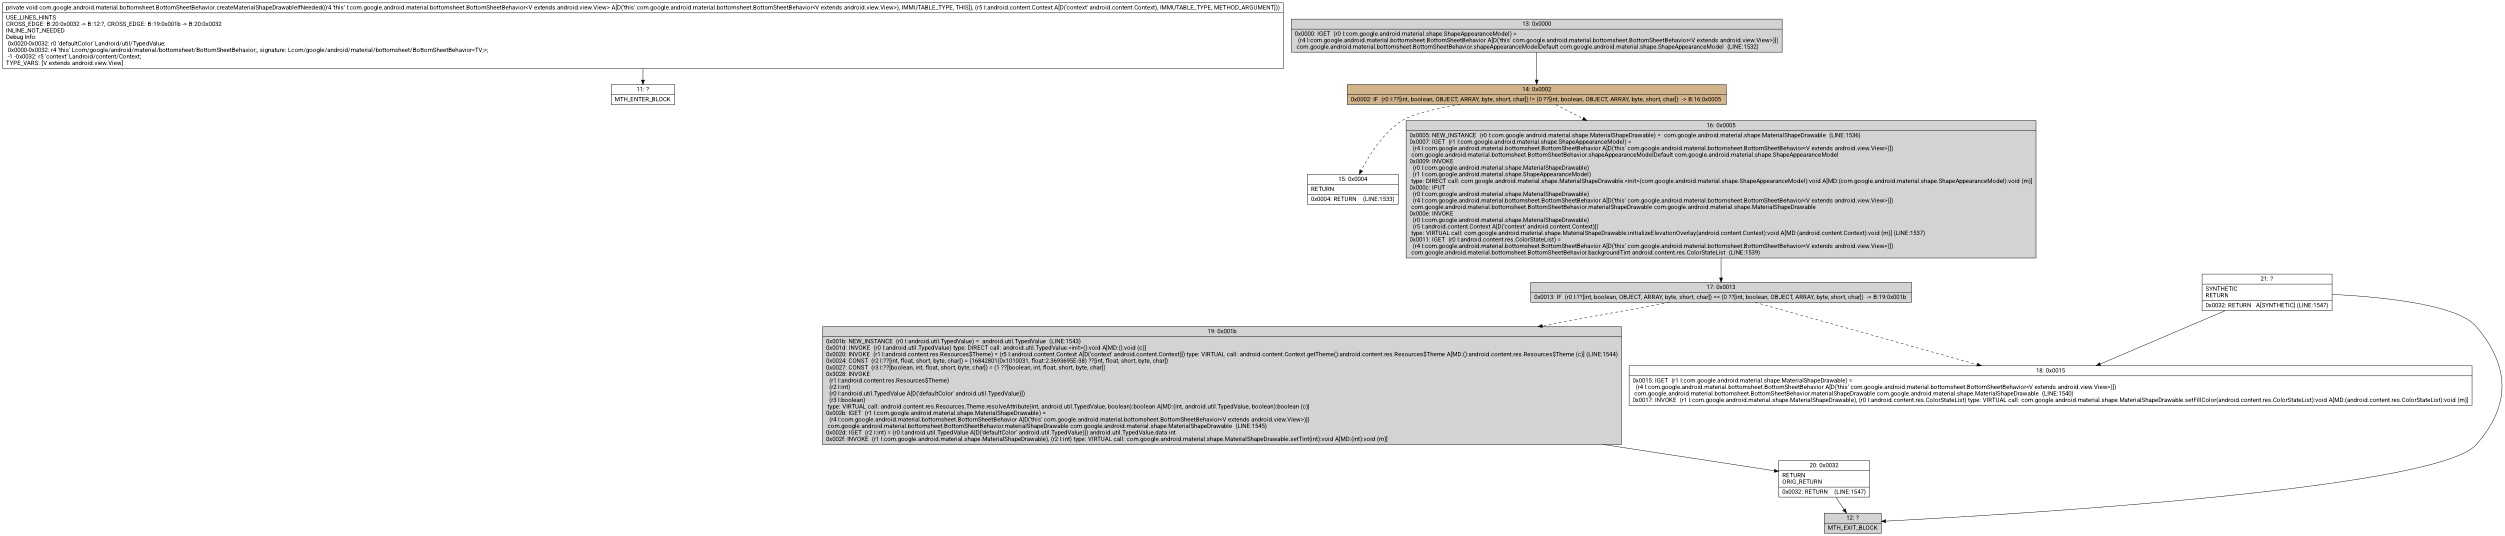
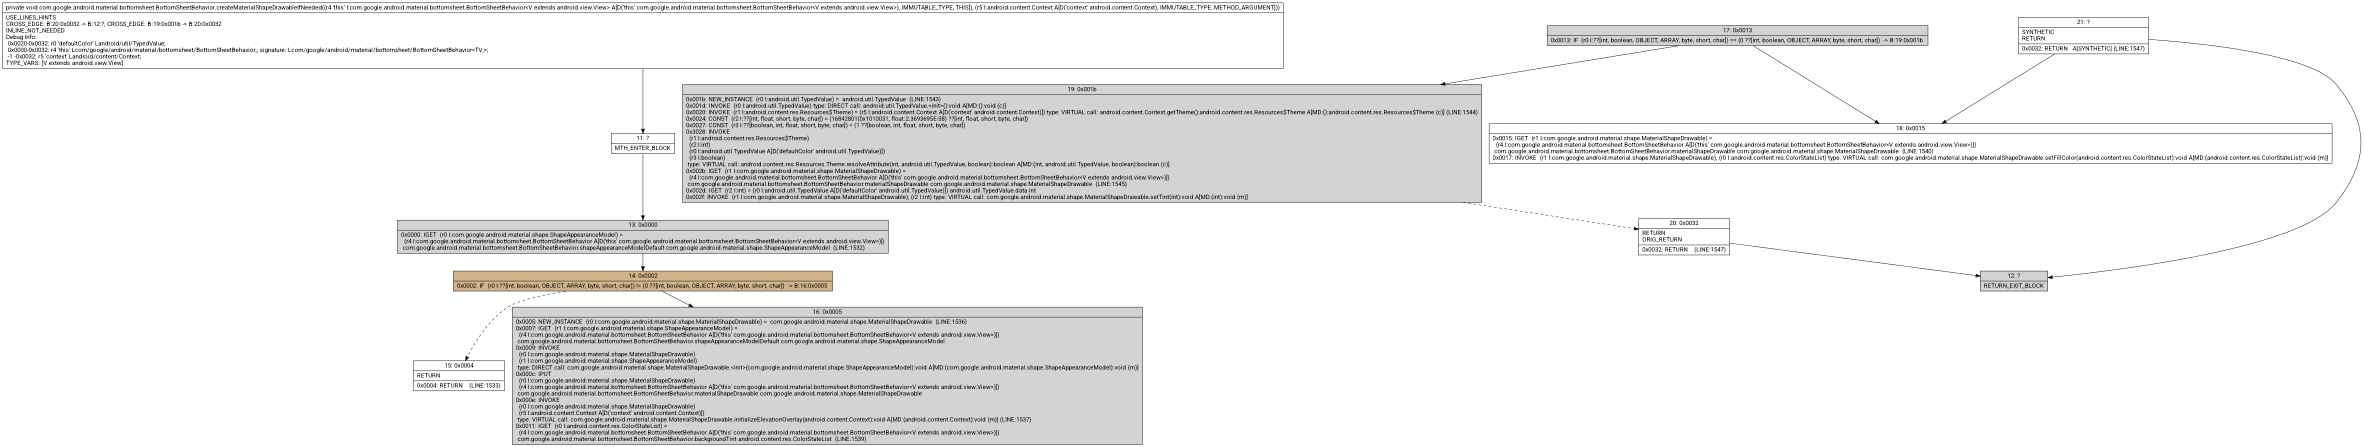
(1569, 112) -> (676, 298)
none -> (643, 185)
(1721, 268) -> none
(1606, 314) -> (1562, 65)
(1866, 333) -> (1814, 83)
(1689, 458) -> (1549, 215)
(1853, 528) -> (2014, 286)
